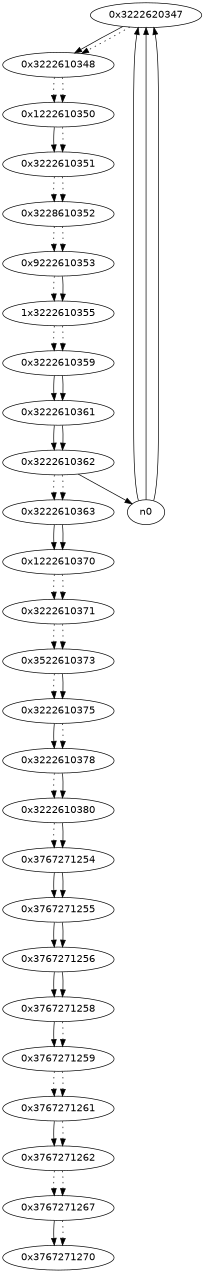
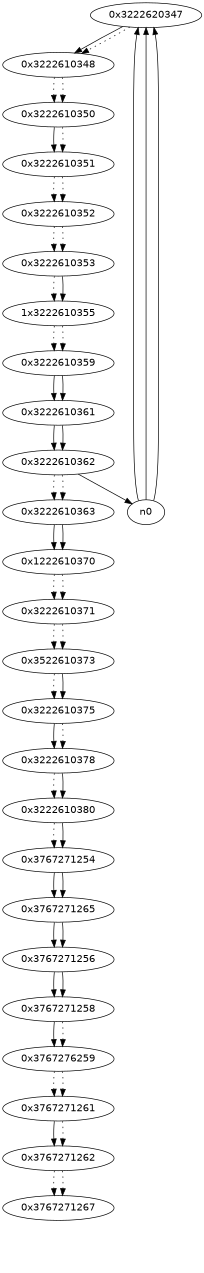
(58, 115) -> (58, 115)
(58, 214) -> (58, 214)
(58, 264) -> (58, 264)
(58, 910) -> (58, 910)
(58, 1059) -> (58, 1059)
(58, 1258) -> none
